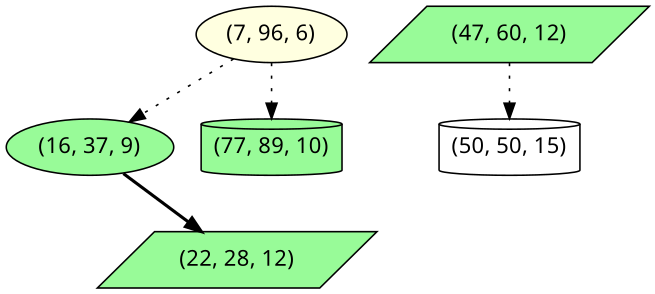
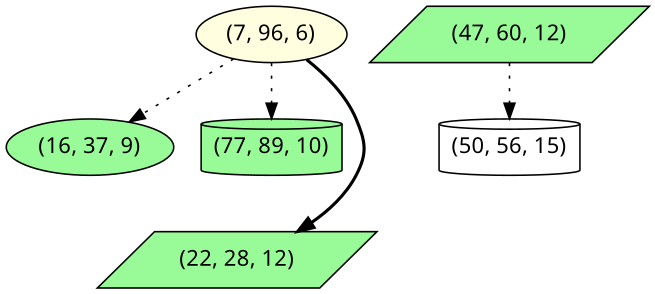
(509, 147) -> (509, 147)
(156, 198) -> (363, 141)
